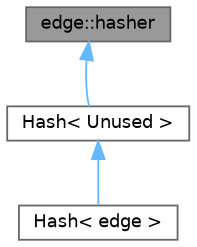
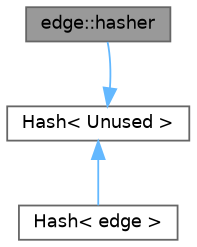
(86, 83) -> (110, 65)
